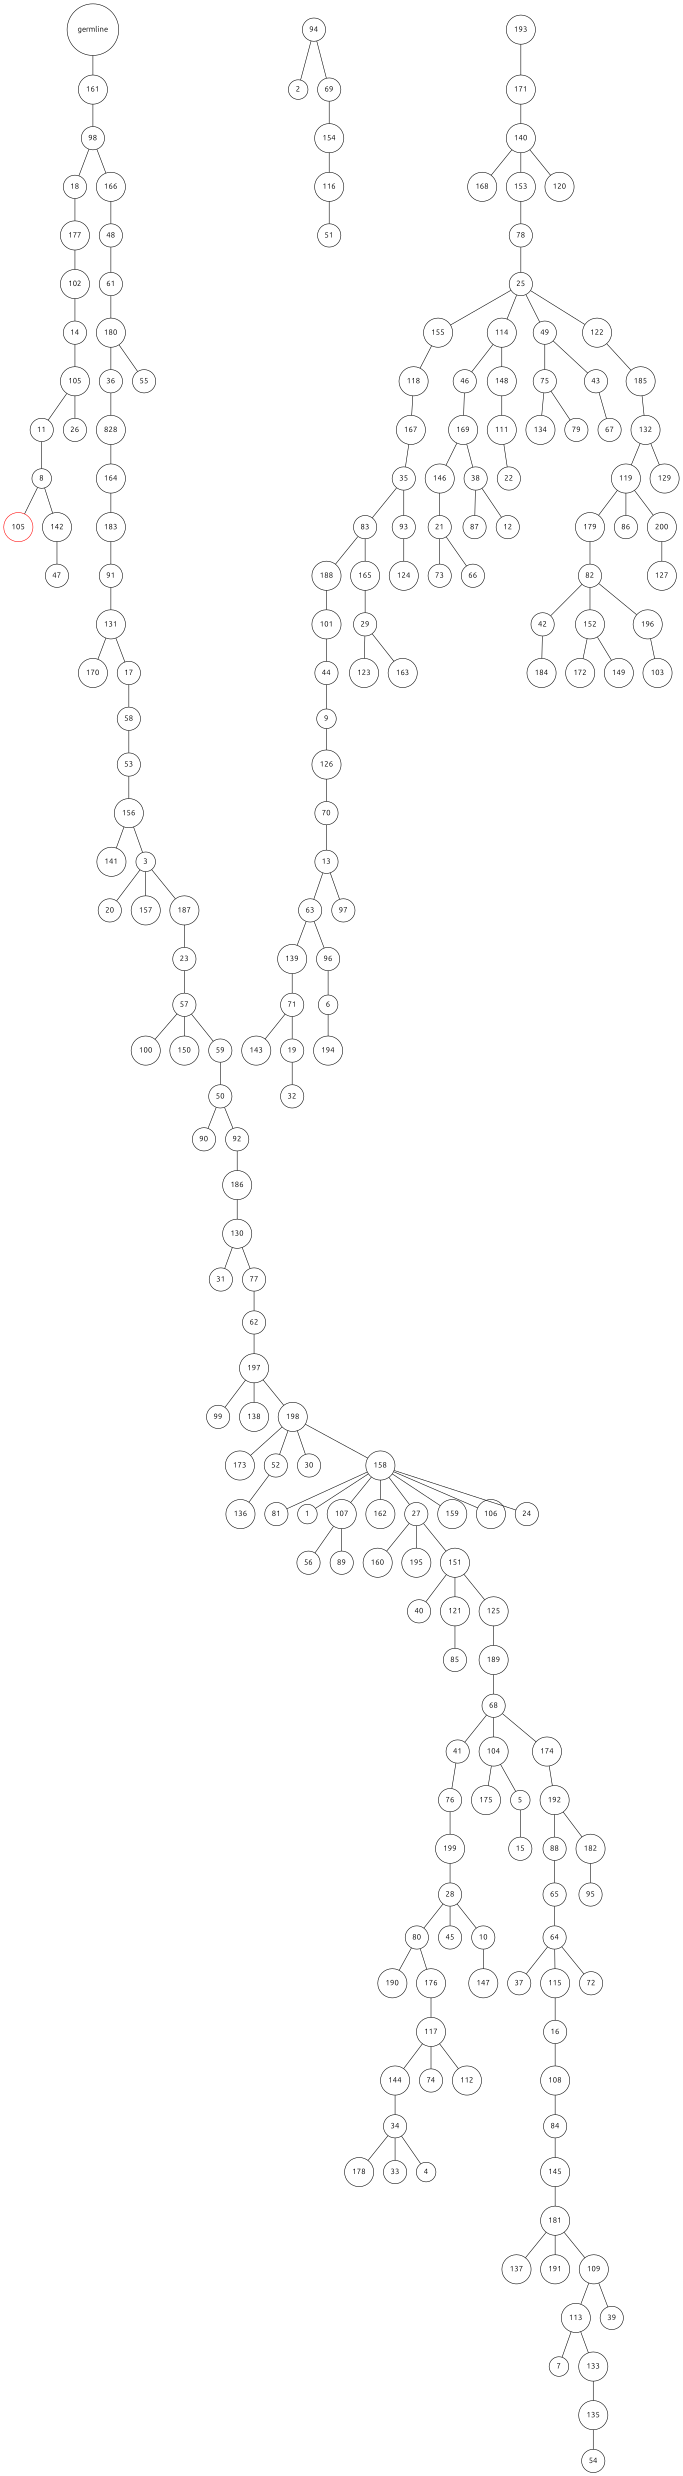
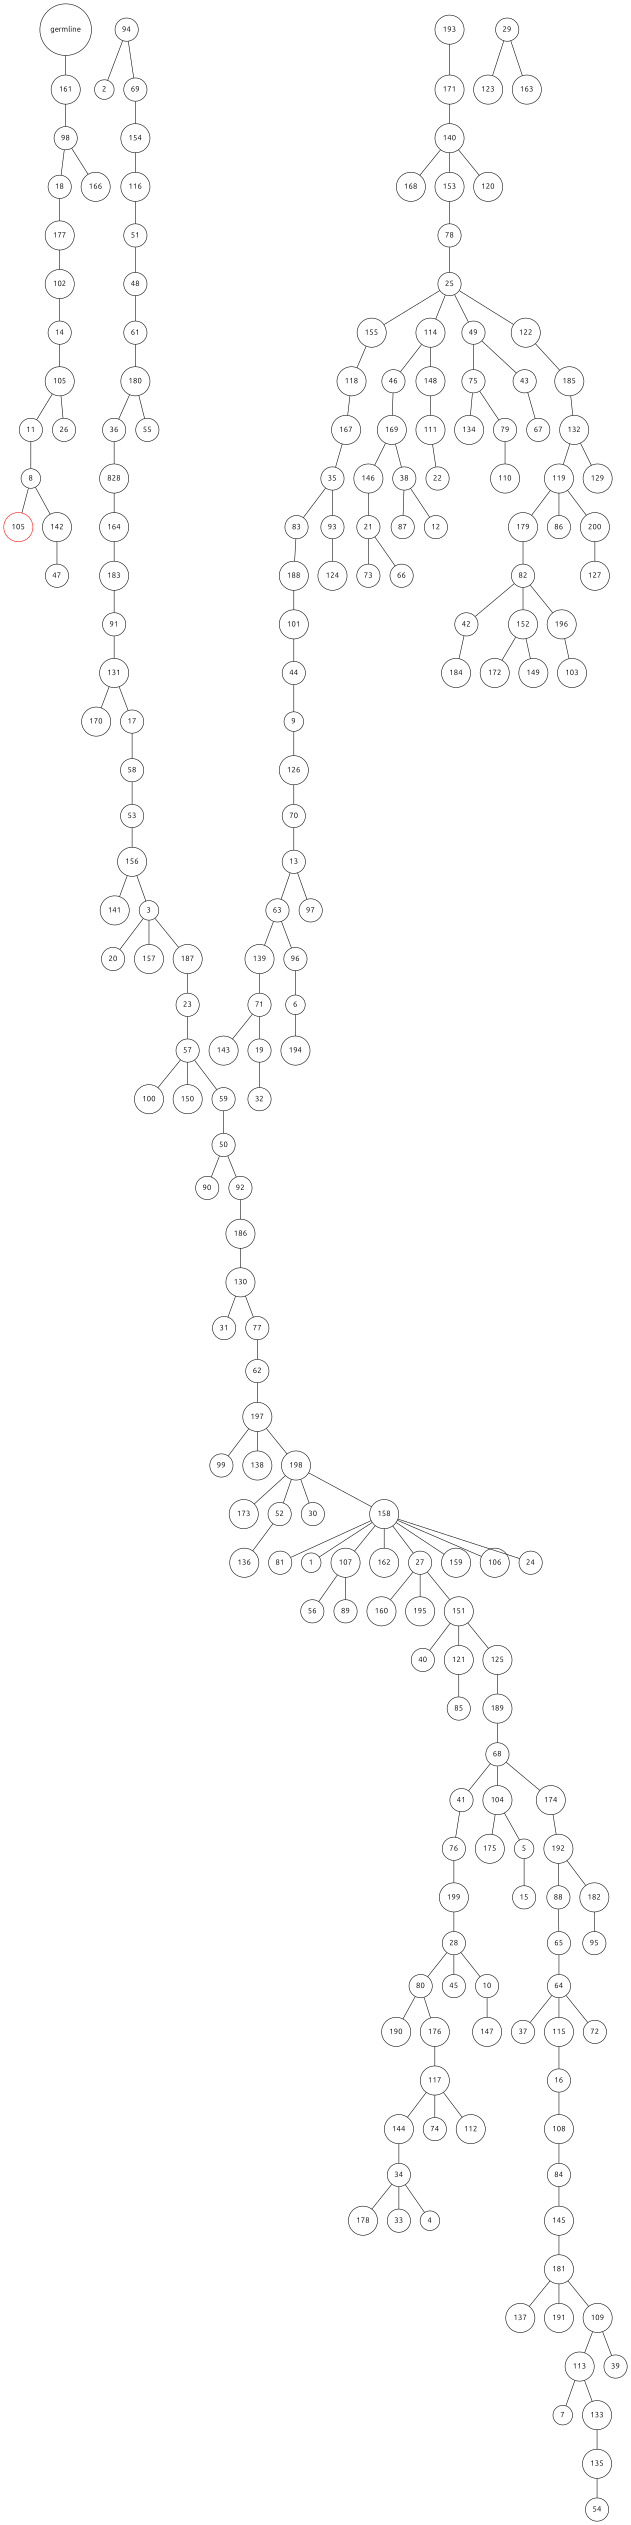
(111, 213) -> (135, 260)
none -> (505, 479)
(365, 576) -> none
